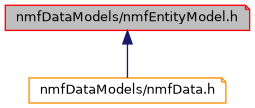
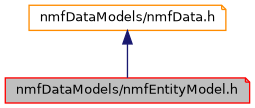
(127, 61) -> (127, 61)
